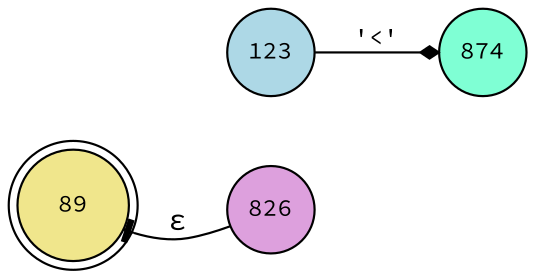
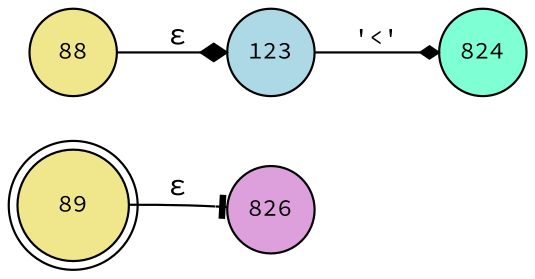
none -> (73, 52)
(483, 52) -> (483, 52)
(182, 239) -> (172, 205)
